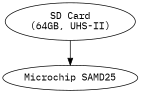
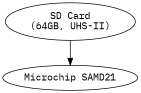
(70, 78) -> (70, 78)
